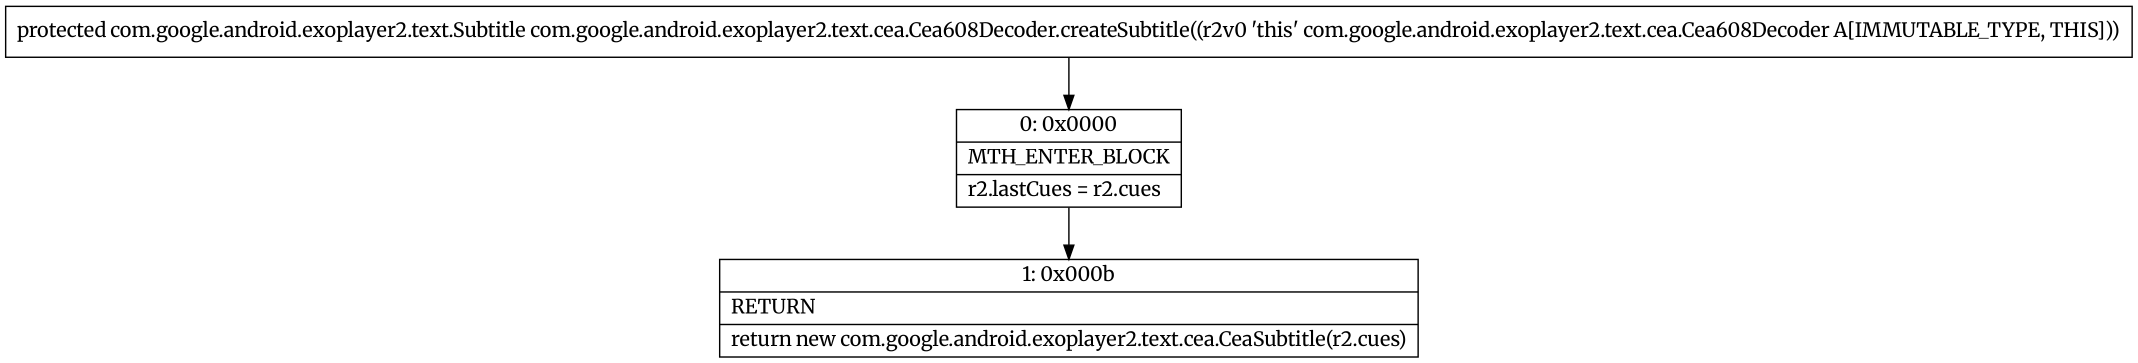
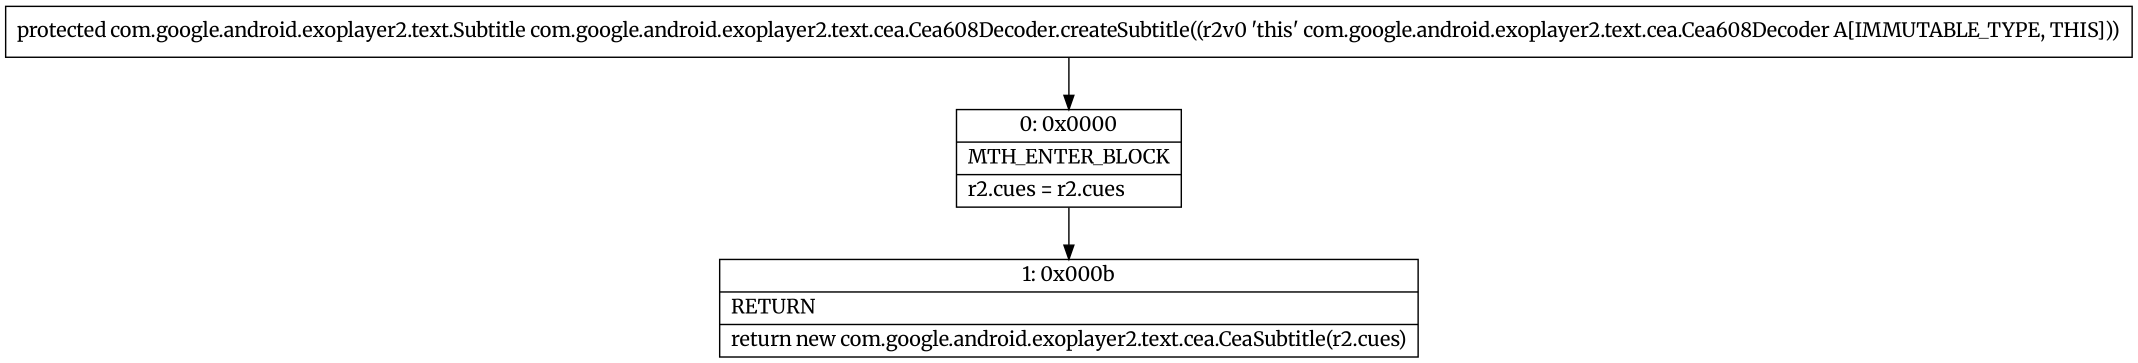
(1065, 190) -> (1047, 190)
